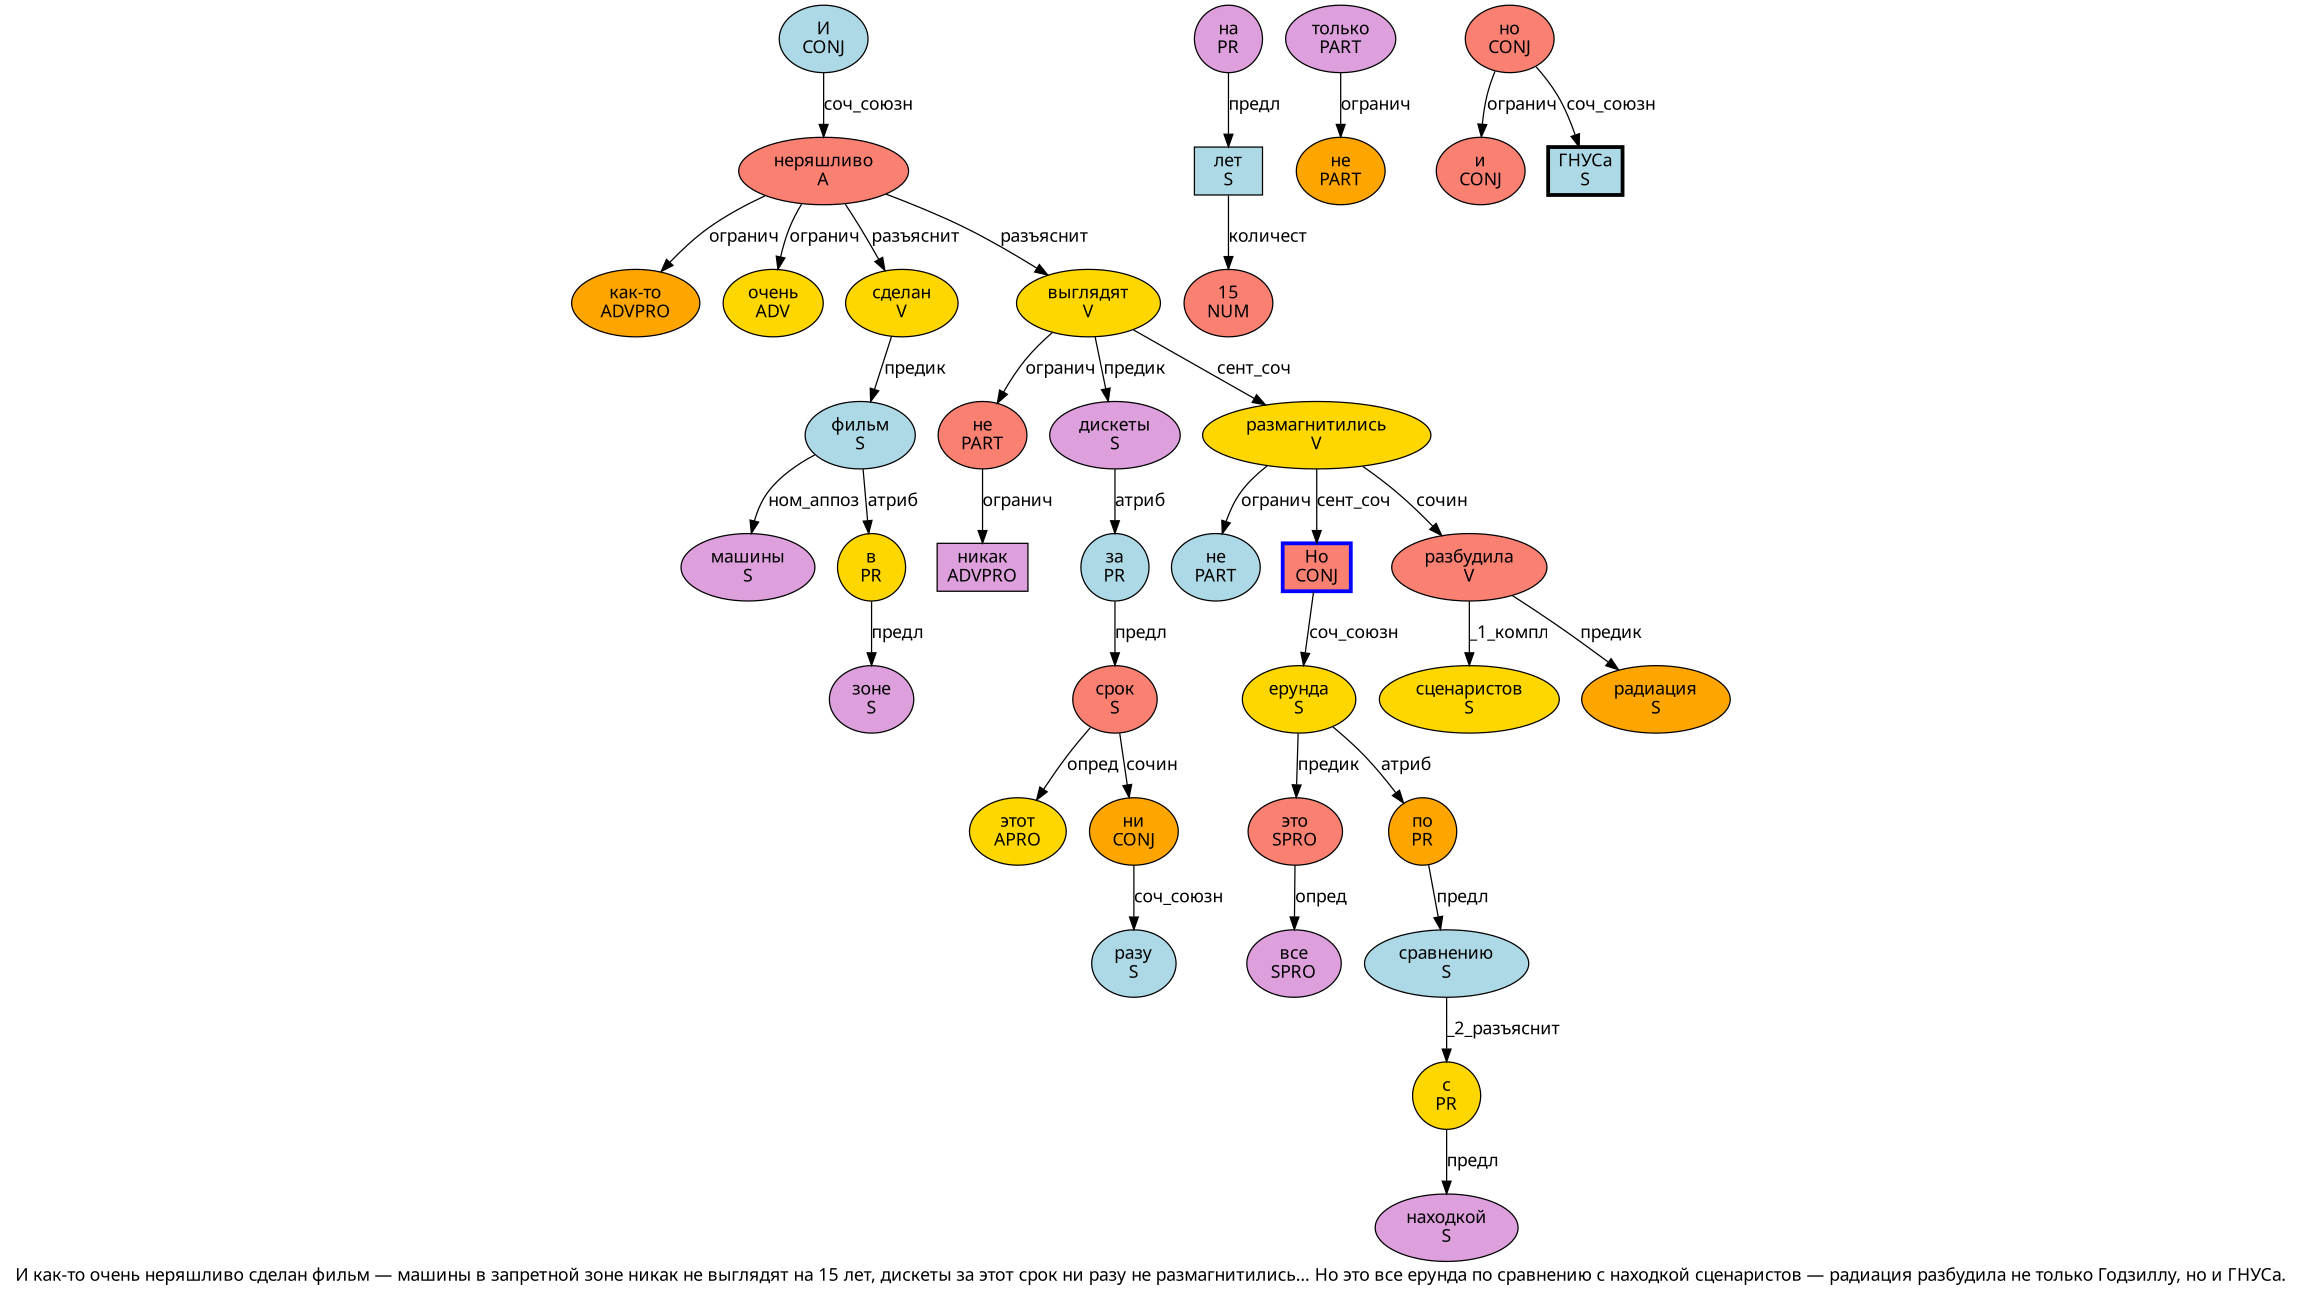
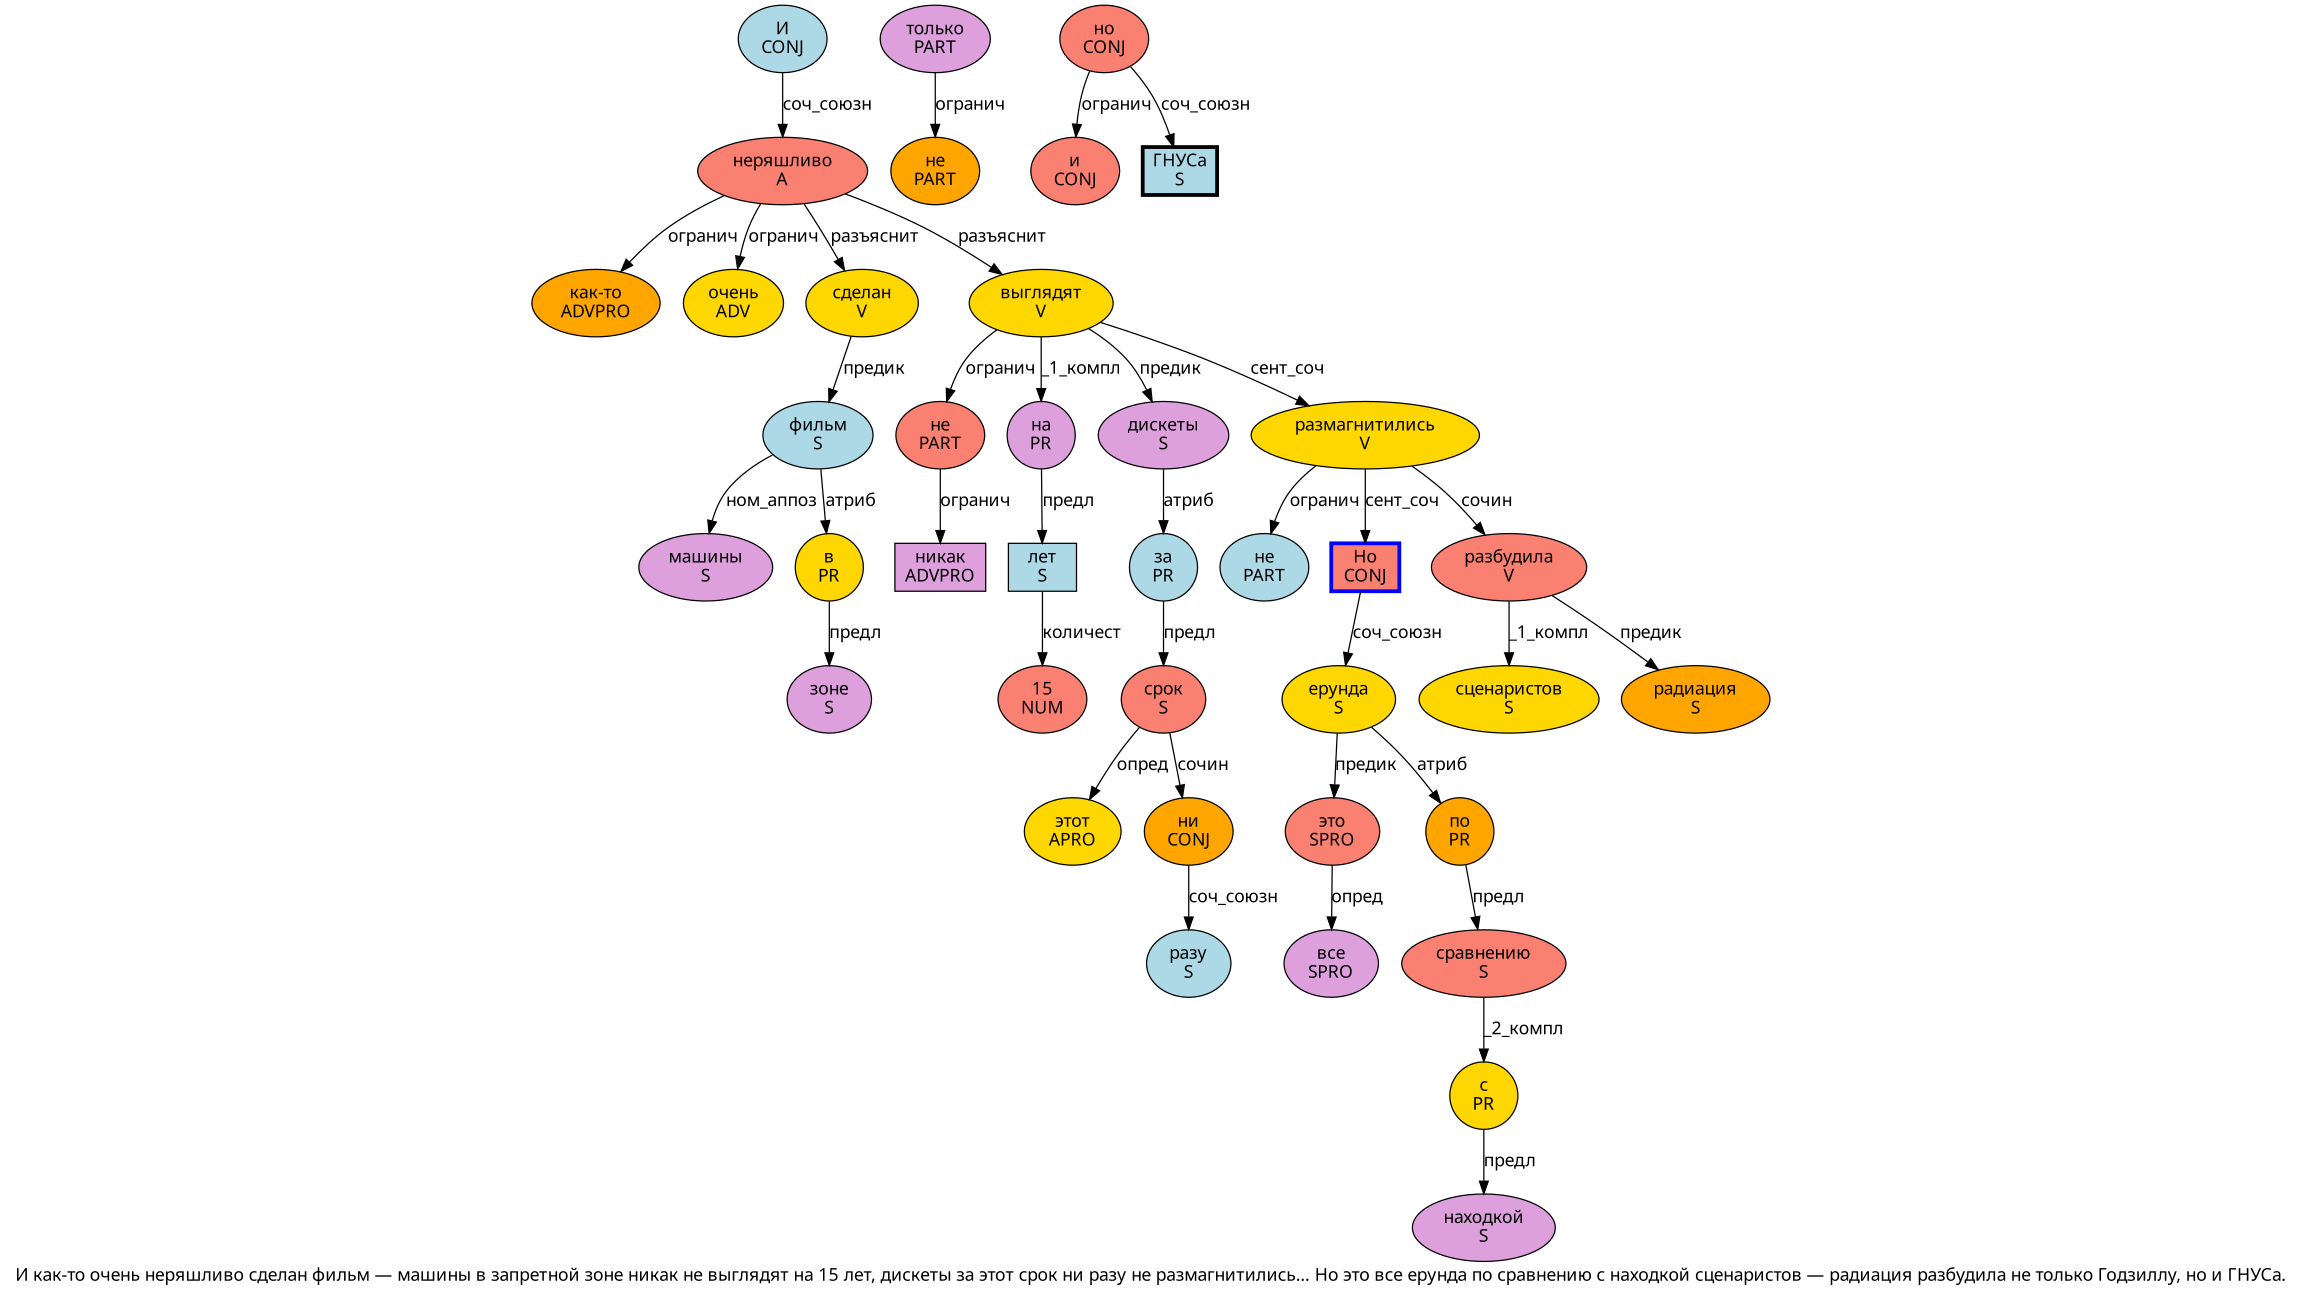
none -> (1041, 363)
(1447, 964) -> (1484, 964)
(1504, 1030) -> (1524, 1030)
